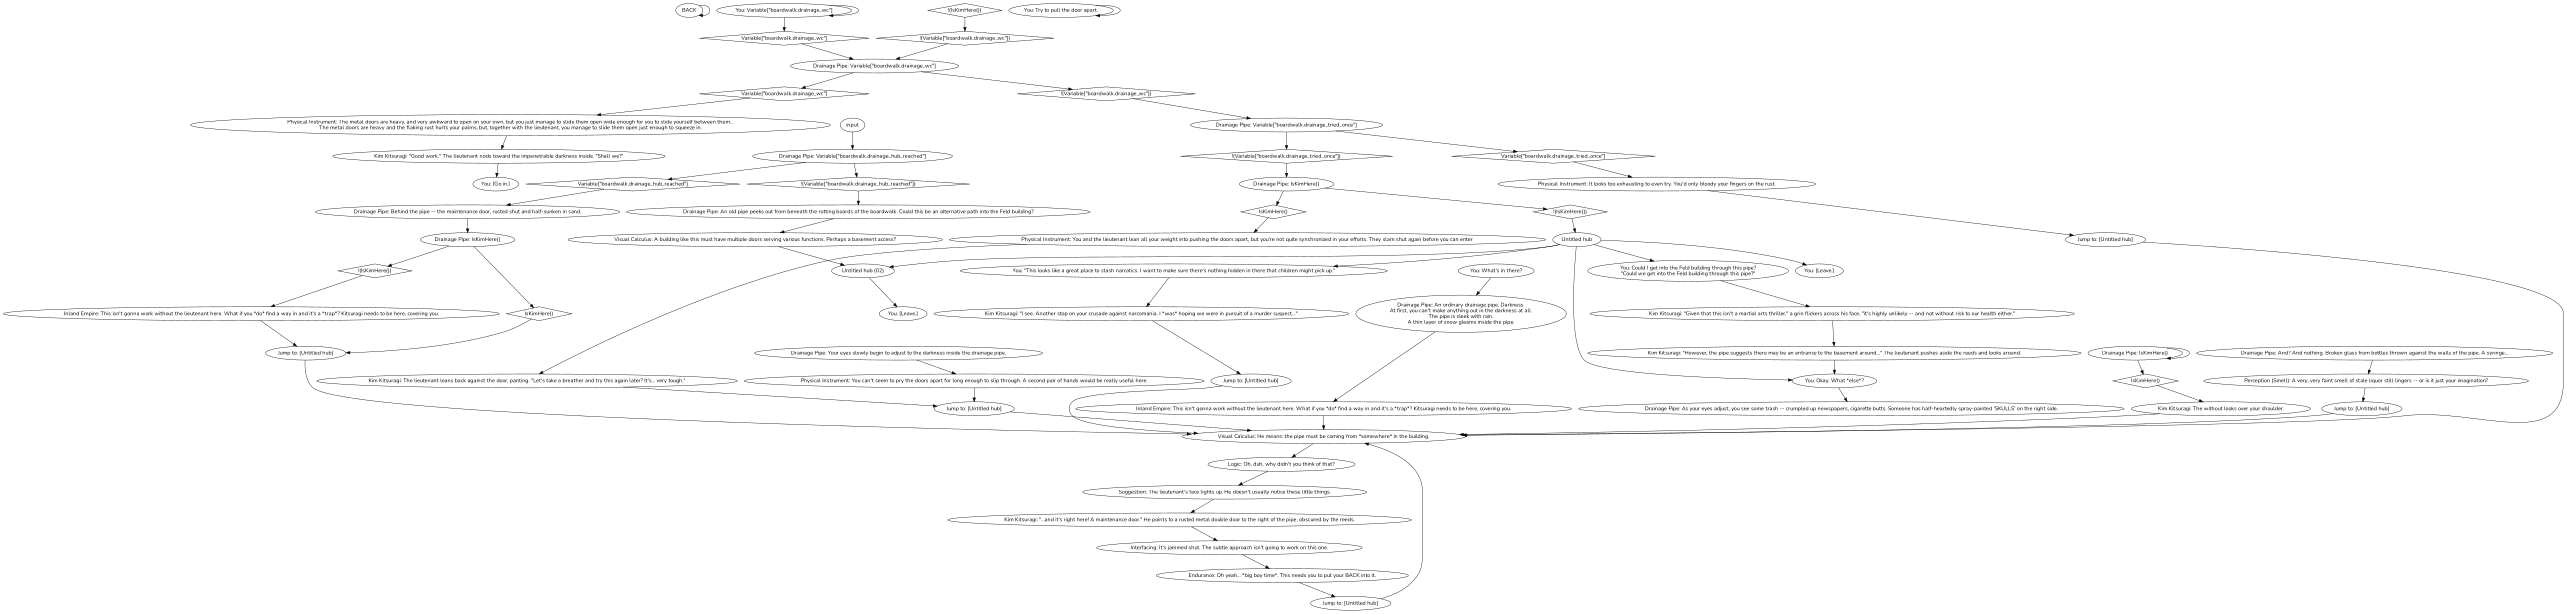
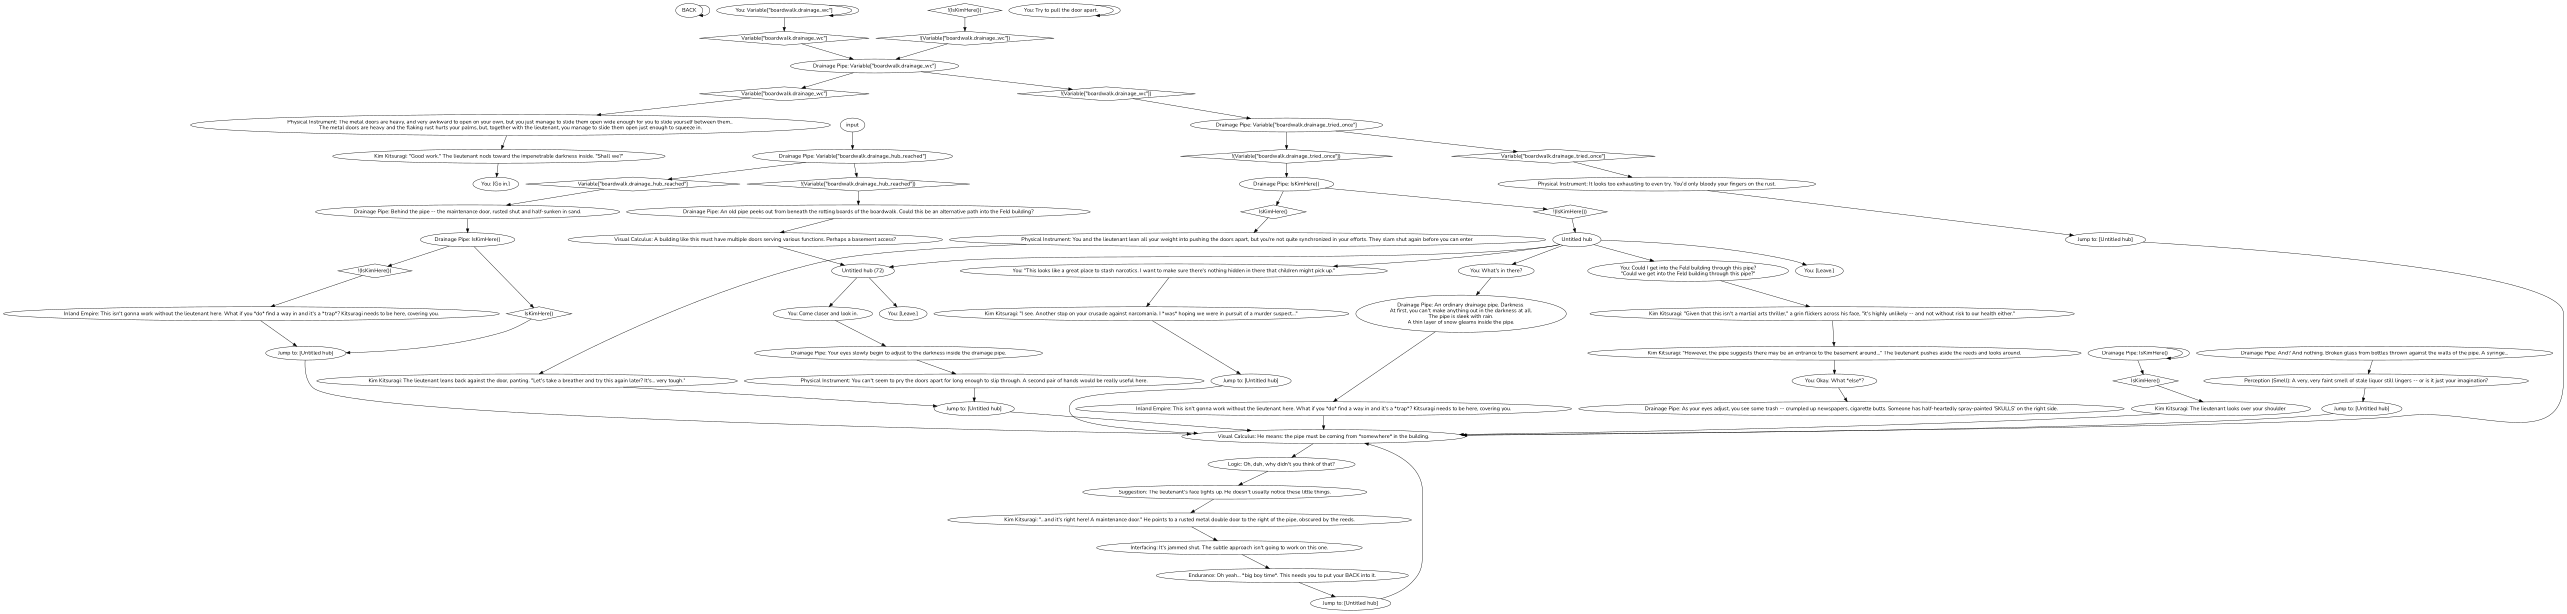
(863, 271) -> (863, 271)
none -> (823, 314)
(1628, 371) -> (1539, 254)
(2221, 409) -> (2221, 409)
